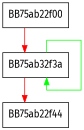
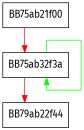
(36, 15) -> (36, 15)
(36, 115) -> (36, 115)
